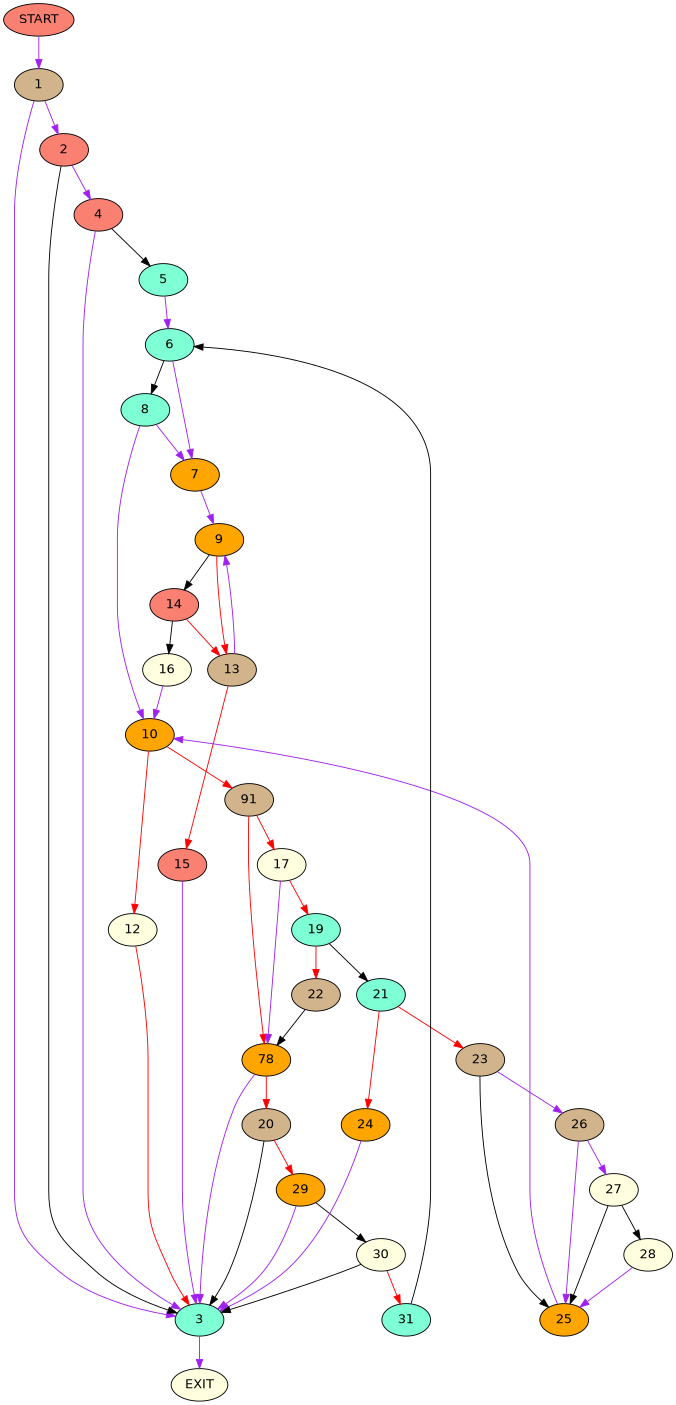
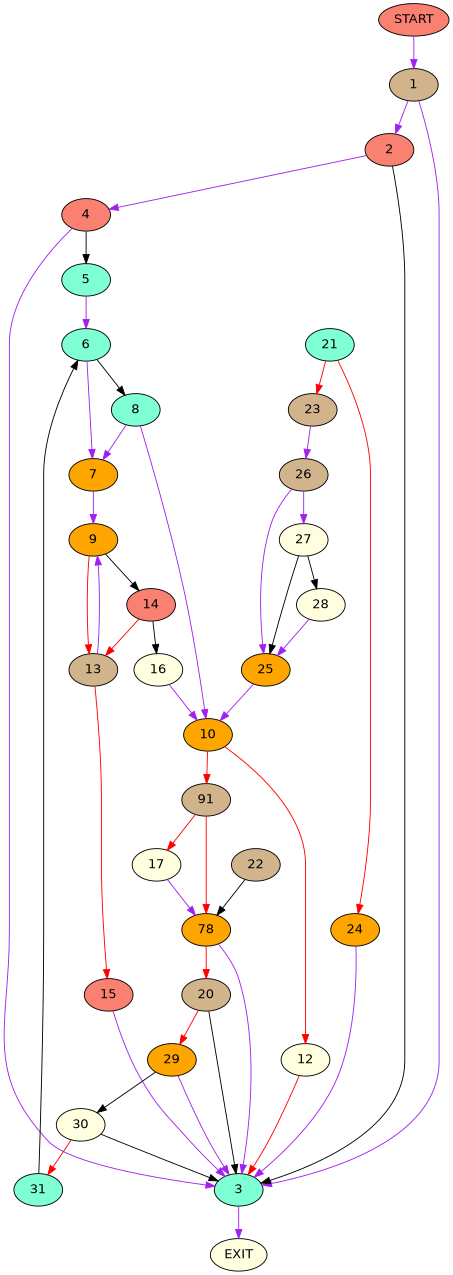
(316, 930) -> none
(492, 1195) -> none
